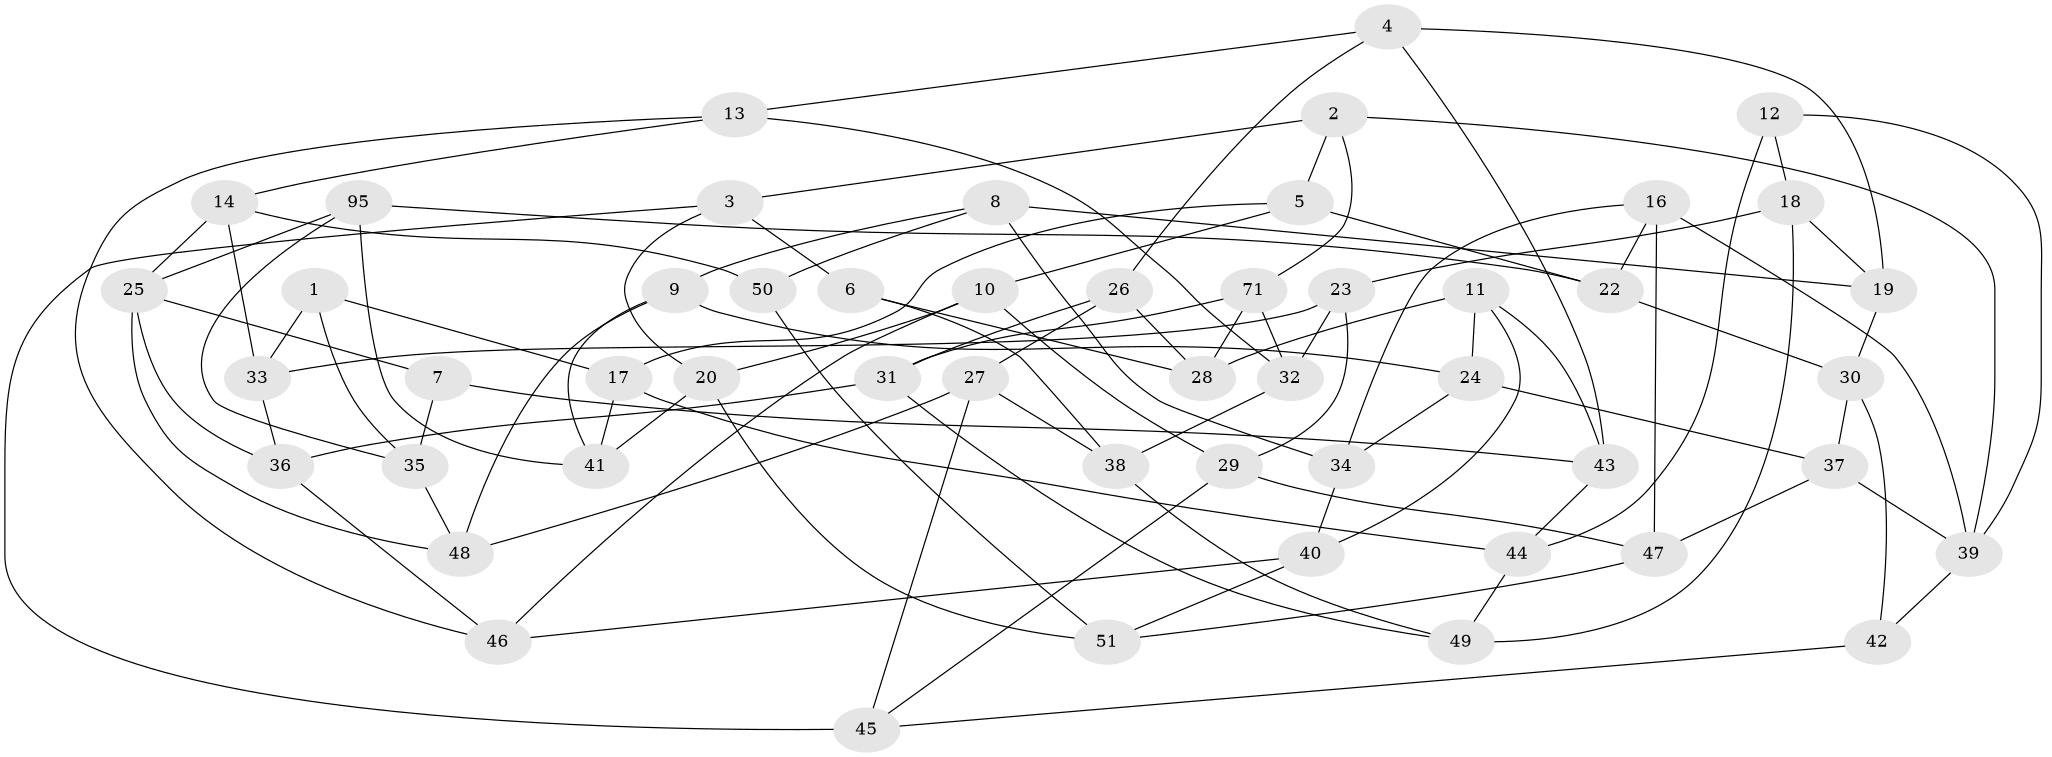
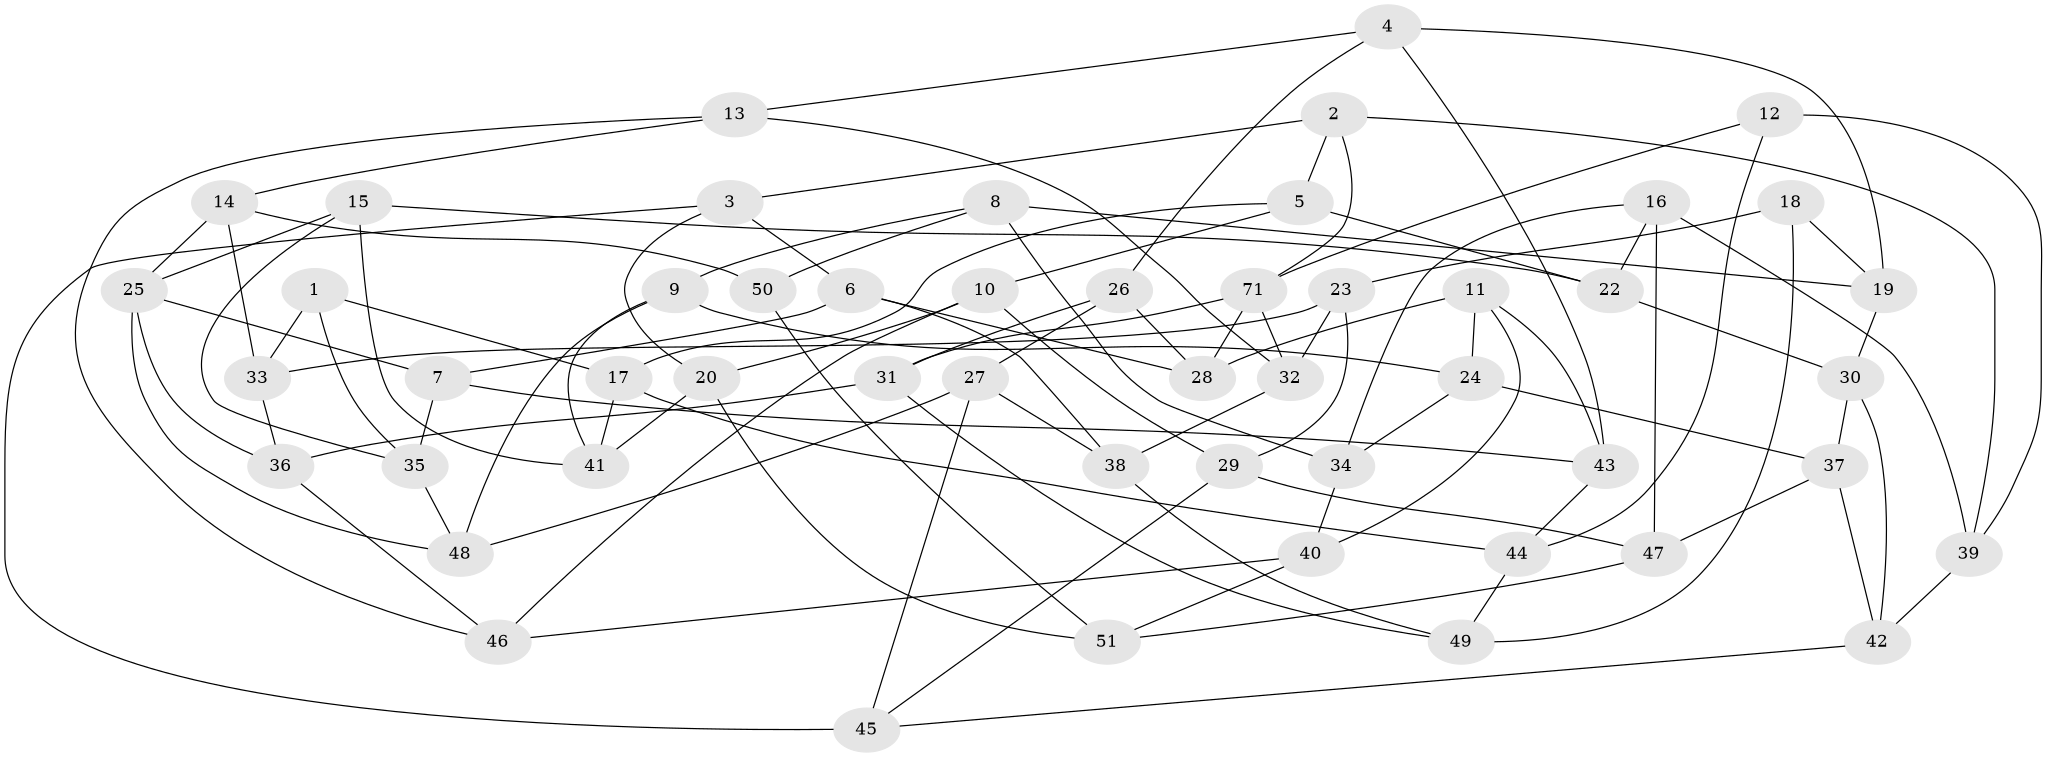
(1781, 159) -> (1519, 191)
(359, 203) -> (359, 203)
none -> (667, 340)
(1902, 510) -> (1856, 554)
